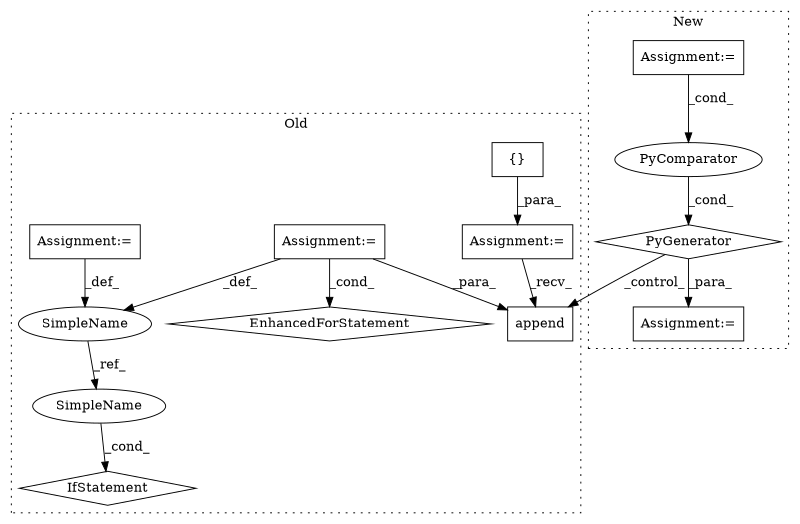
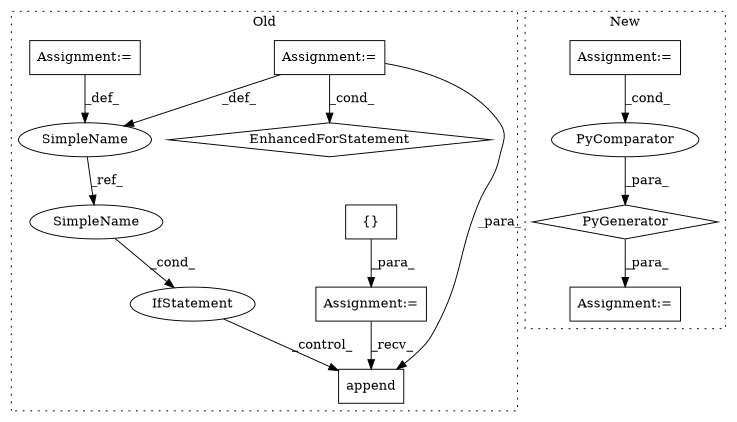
(711, 201) -> (647, 181)
(621, 278) -> (277, 343)
(108, 488) -> (193, 304)
